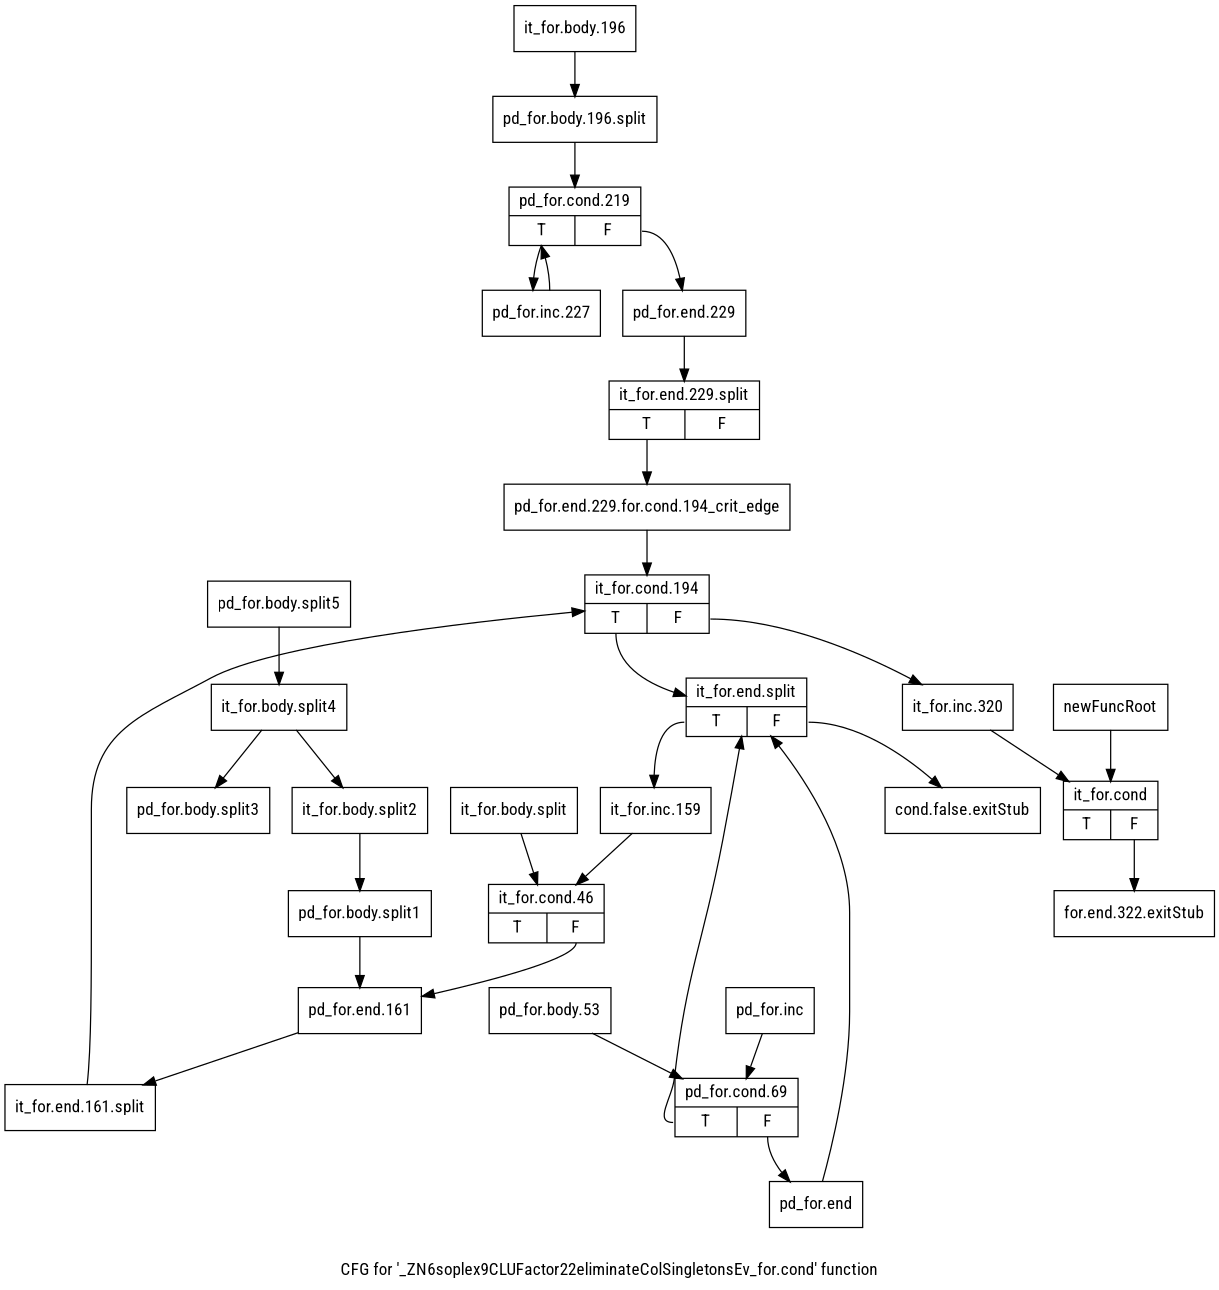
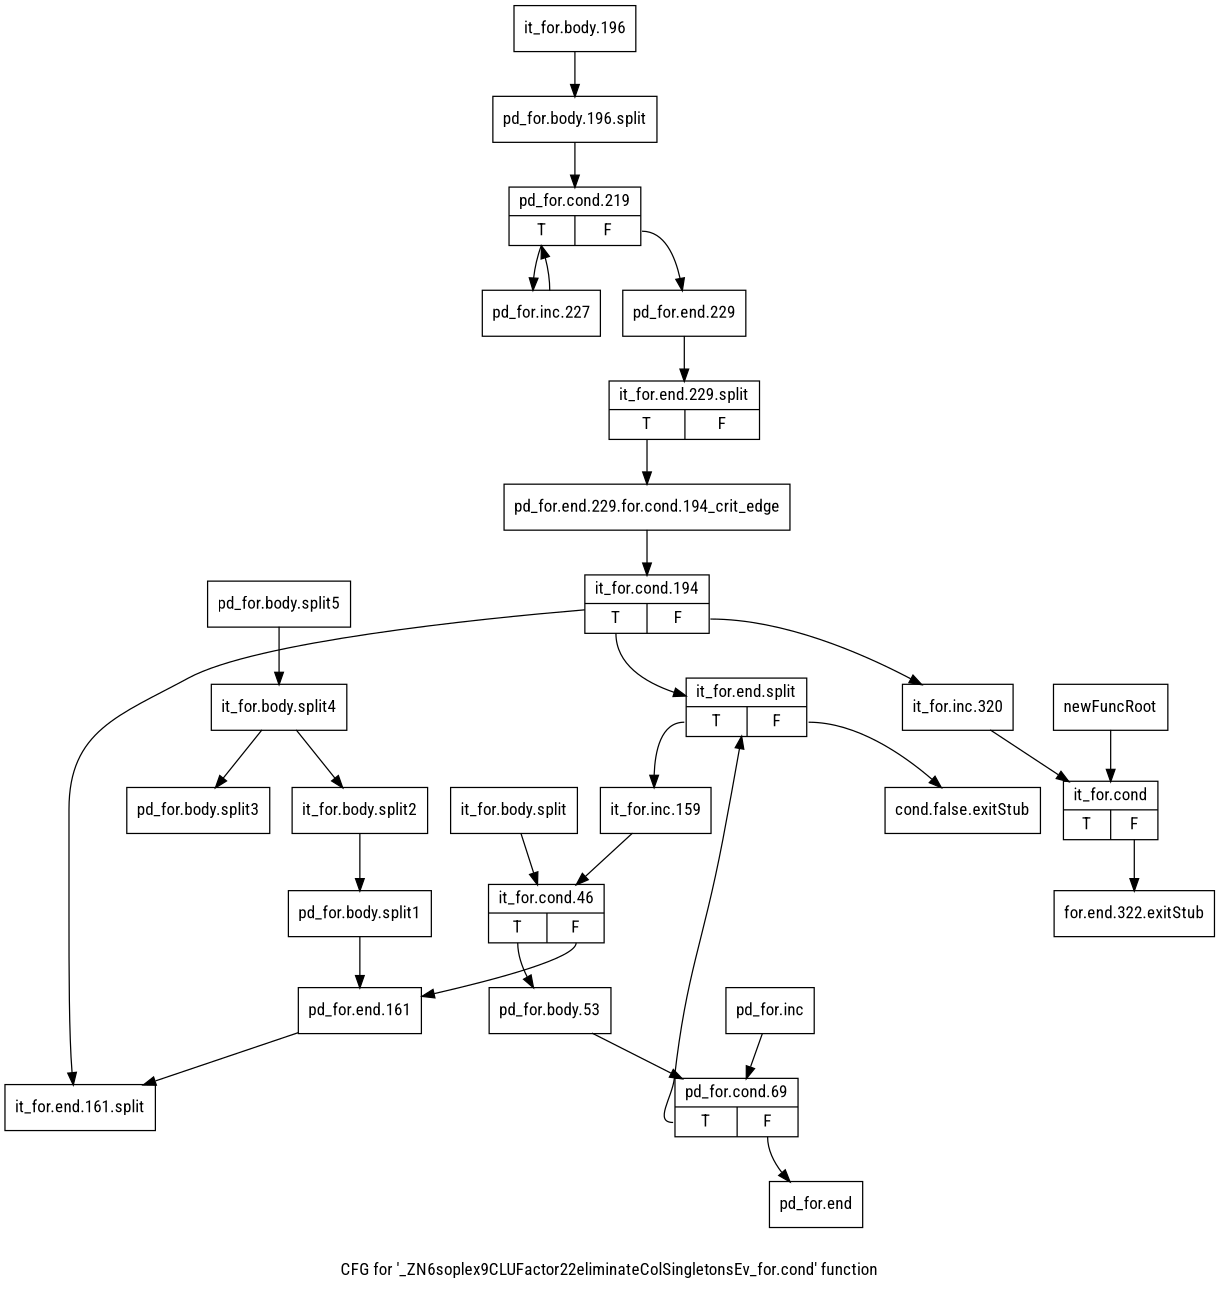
(168, 701) -> (166, 690)
(850, 956) -> none
none -> (520, 960)
